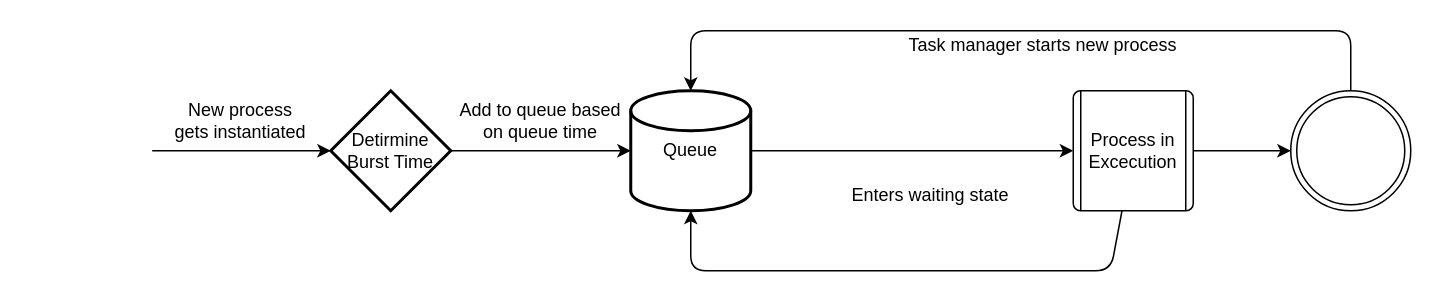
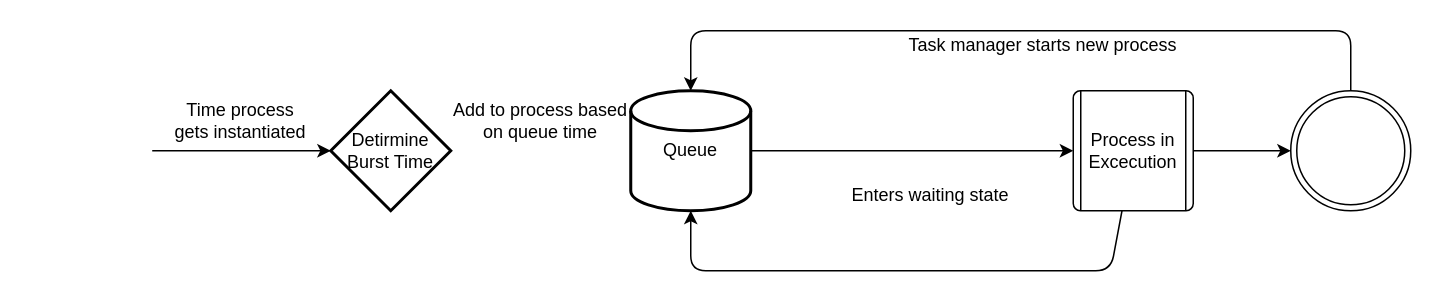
(241, 121) -> (241, 121)
(541, 121) -> (541, 121)
(536, 151) -> none
